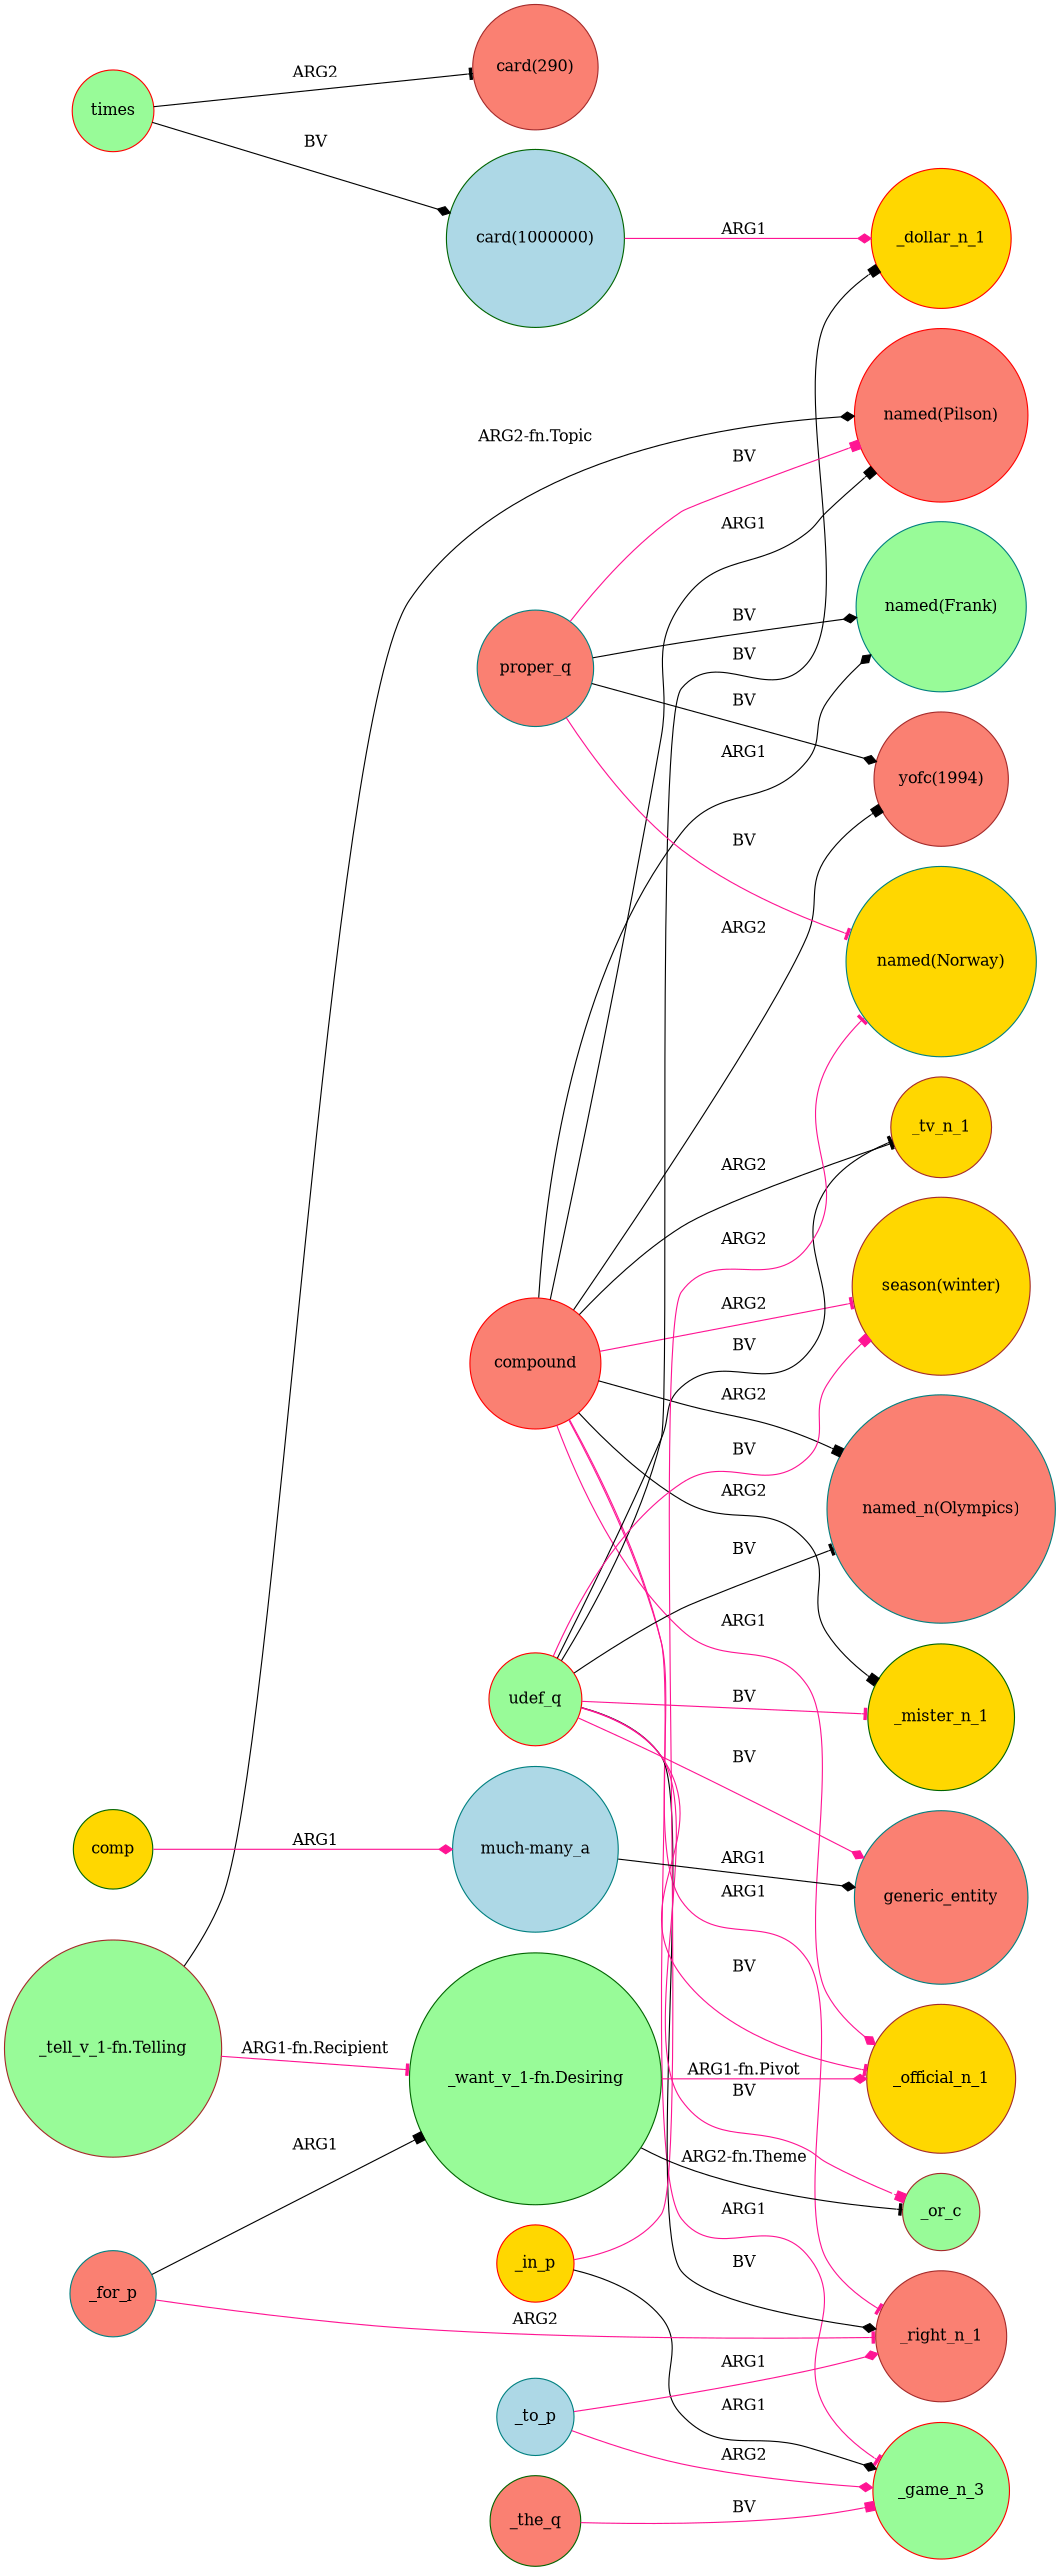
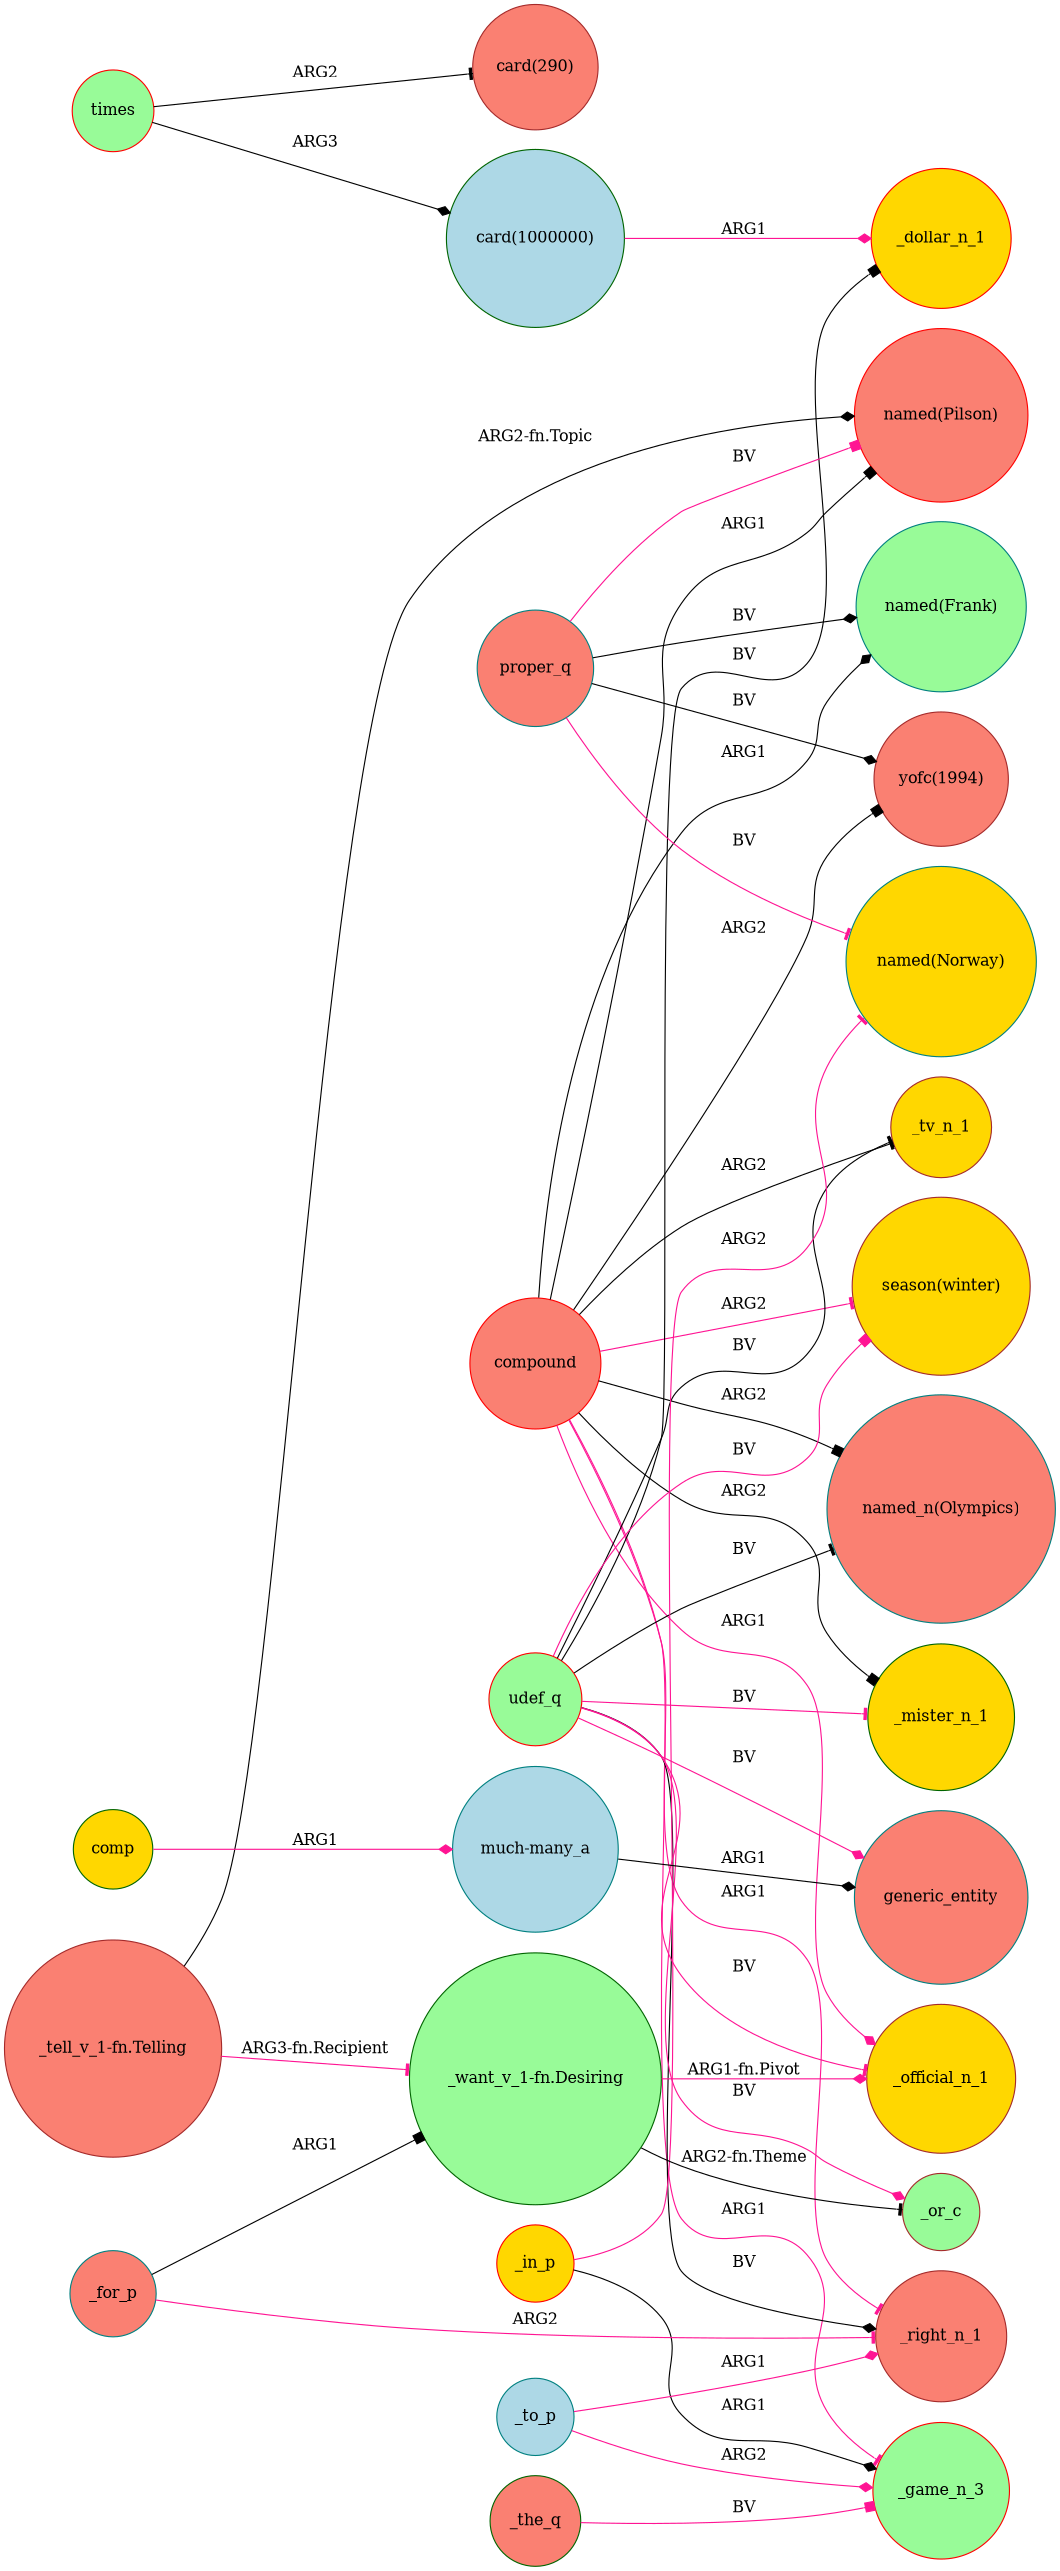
(316, 143) -> (316, 143)
(113, 2049) -> (113, 2049)
(316, 2049) -> (316, 2049)
(680, 2097) -> (680, 2097)
